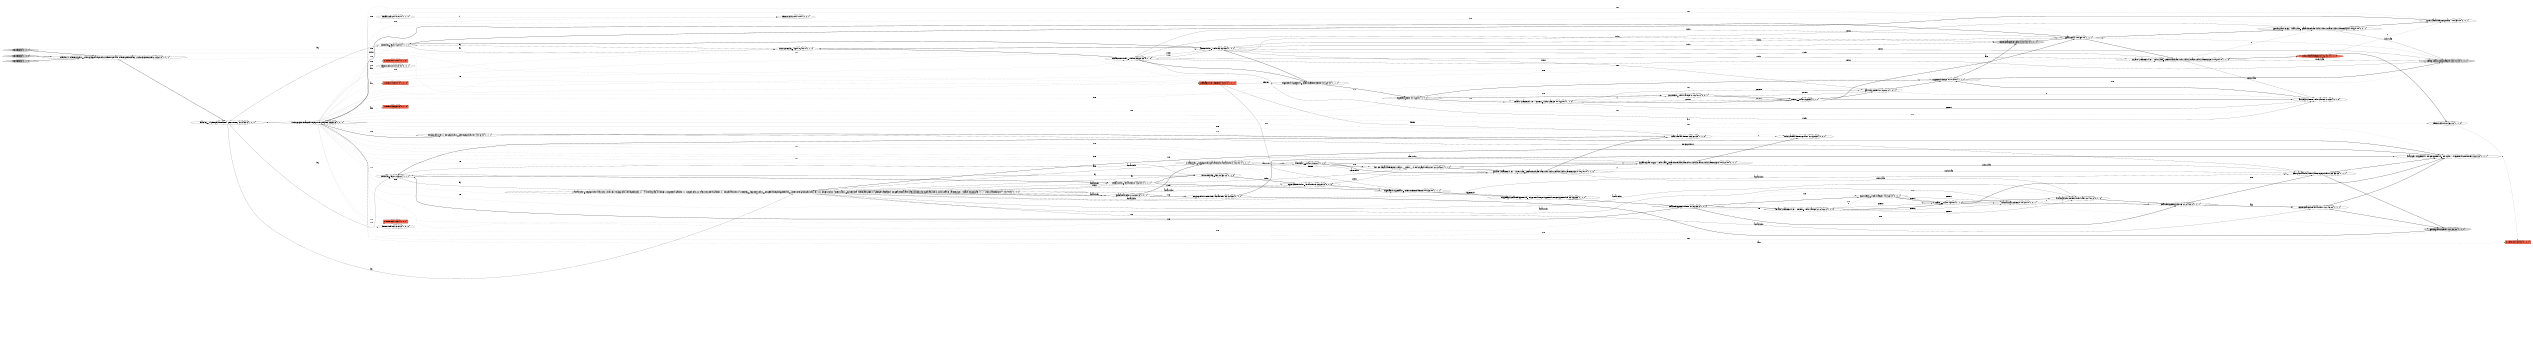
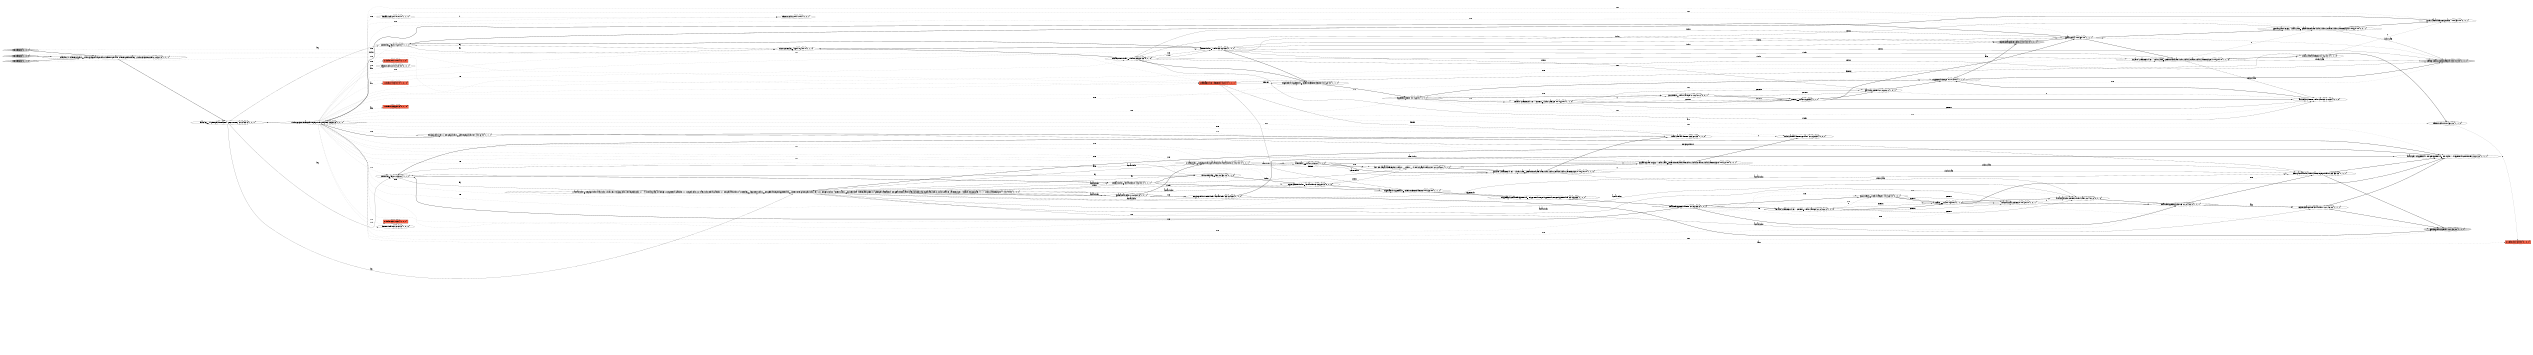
(1169, 53) -> (1169, 53)
(2320, 56) -> (2320, 56)
none -> (1774, 73)
